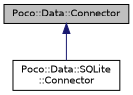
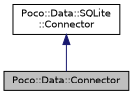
(66, 47) -> (66, 58)
